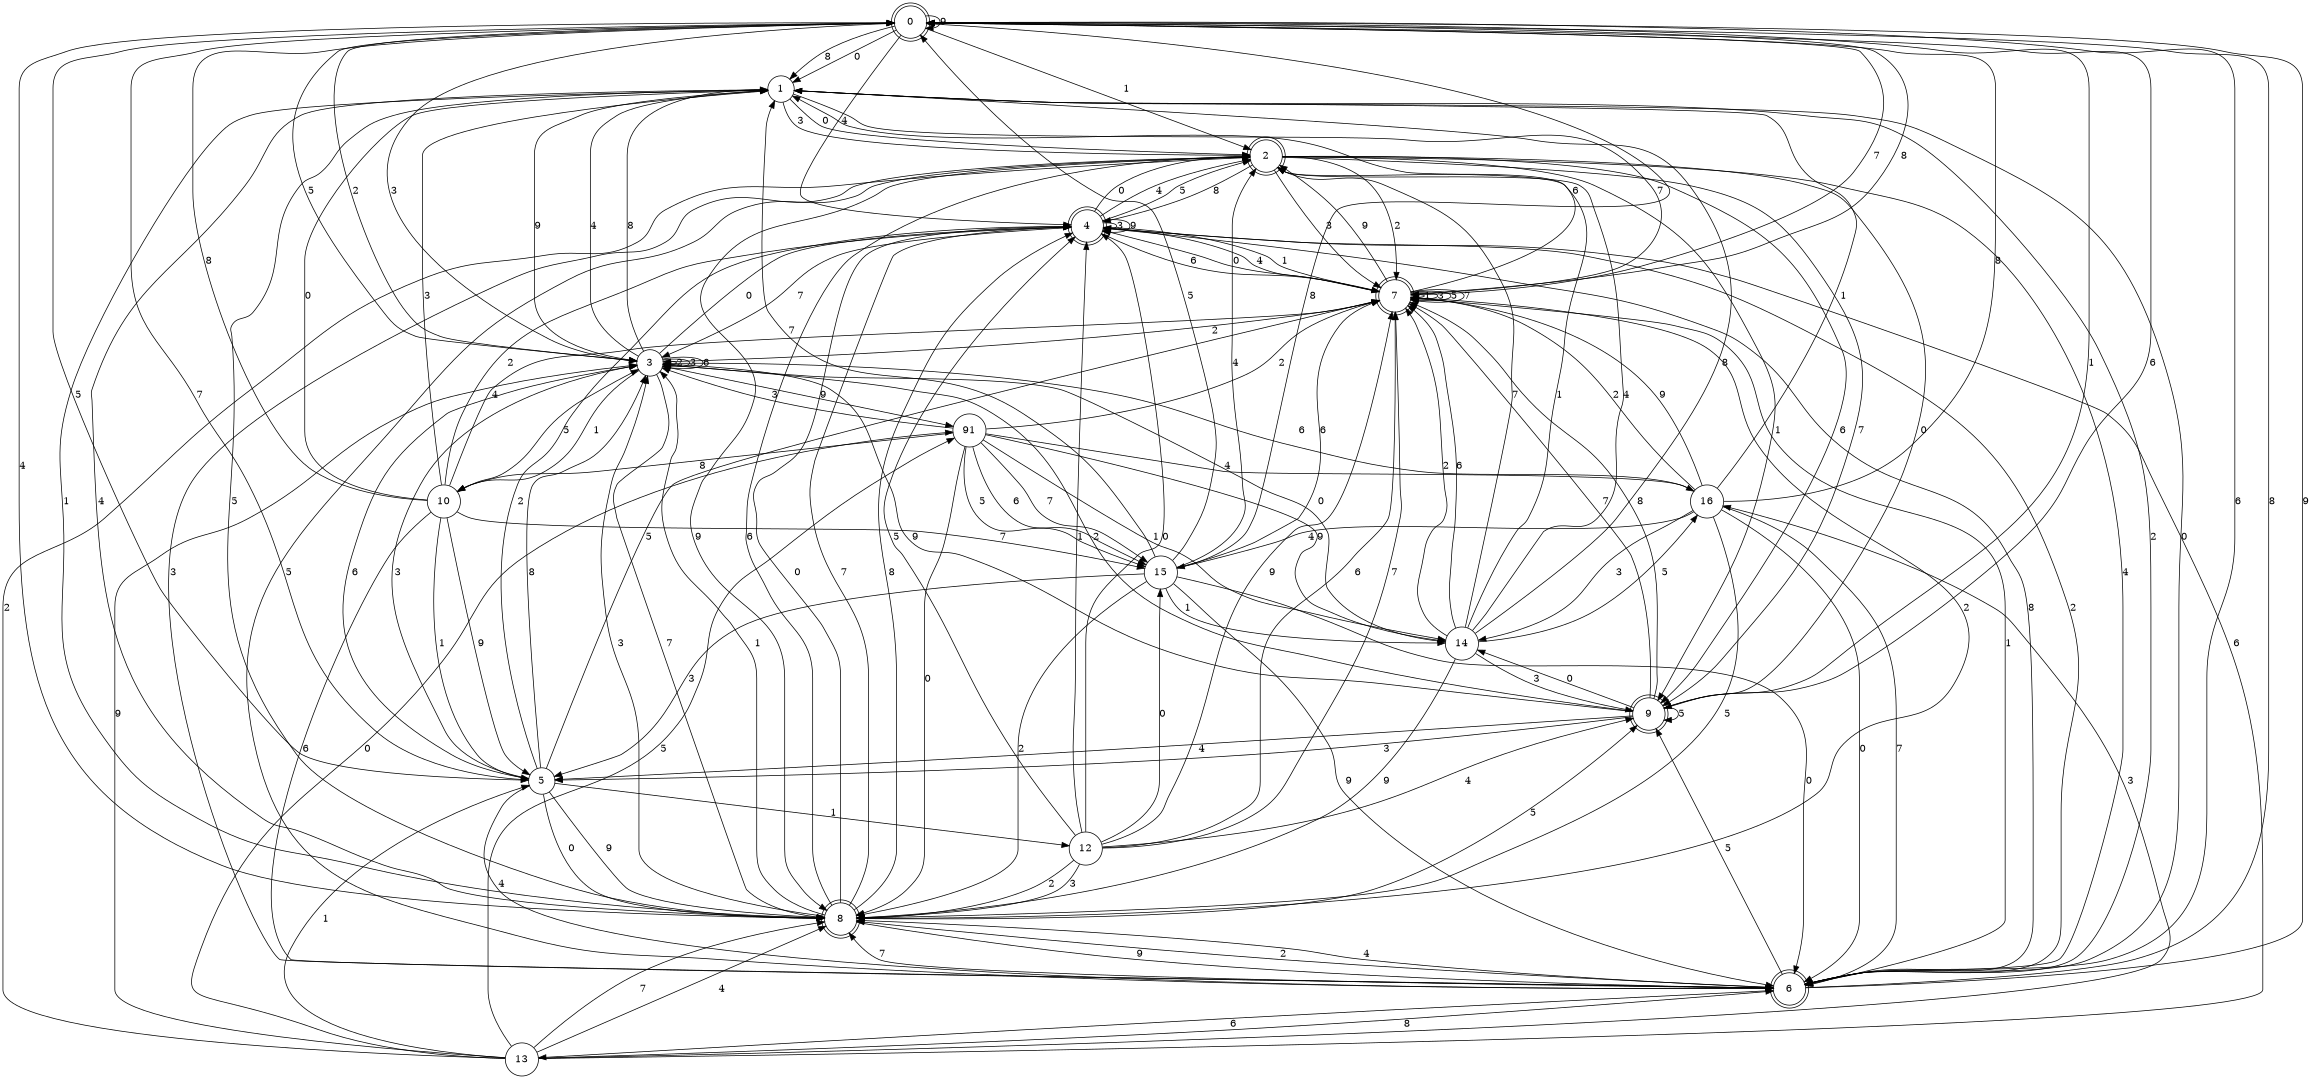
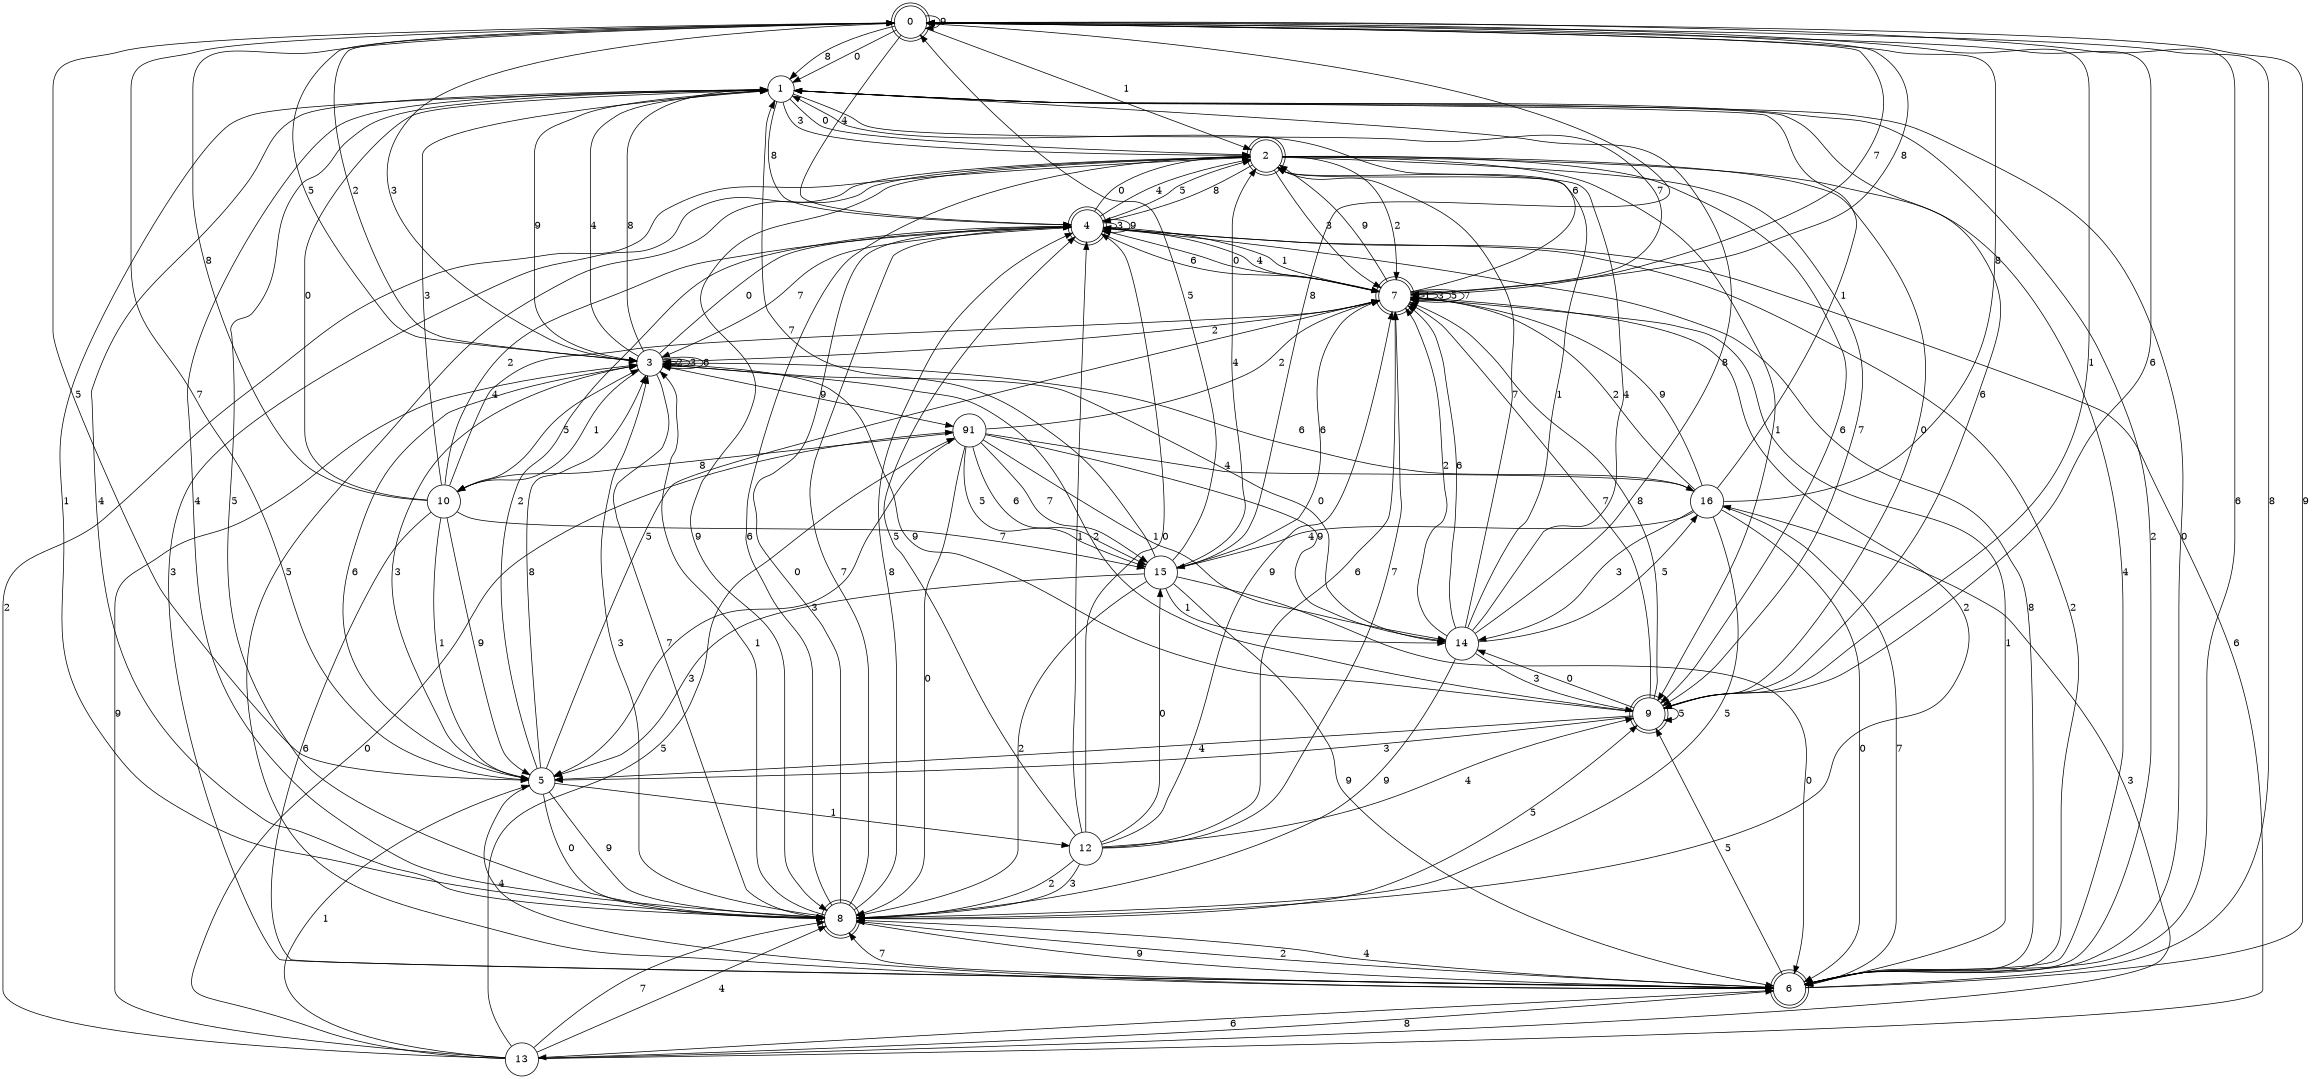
none -> (1808, 129)
none -> (781, 194)
(19, 380) -> (194, 513)
(809, 408) -> (762, 609)
